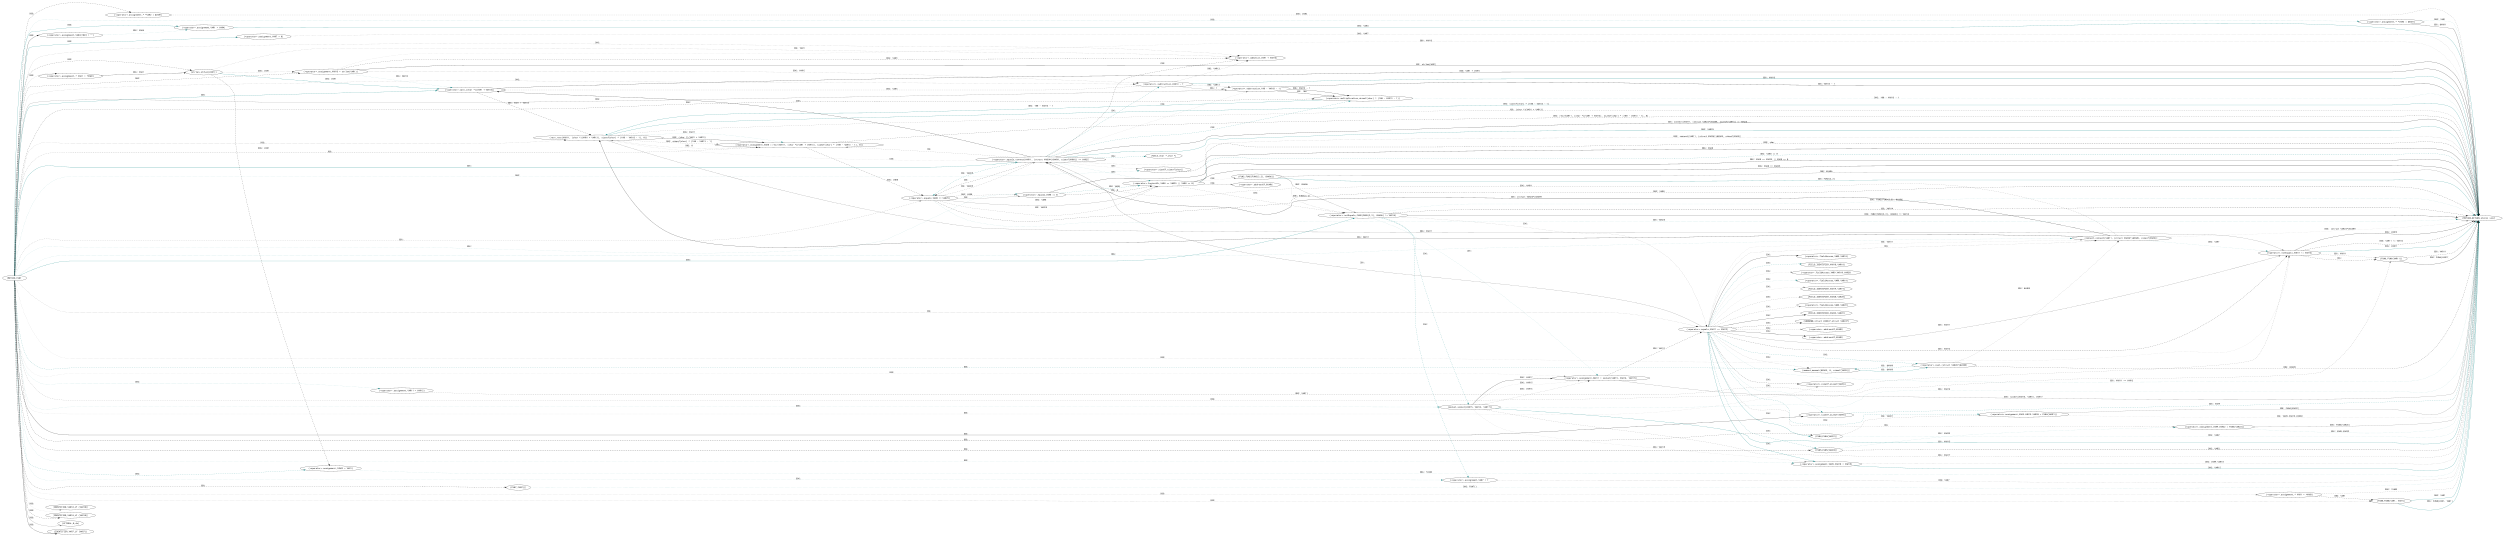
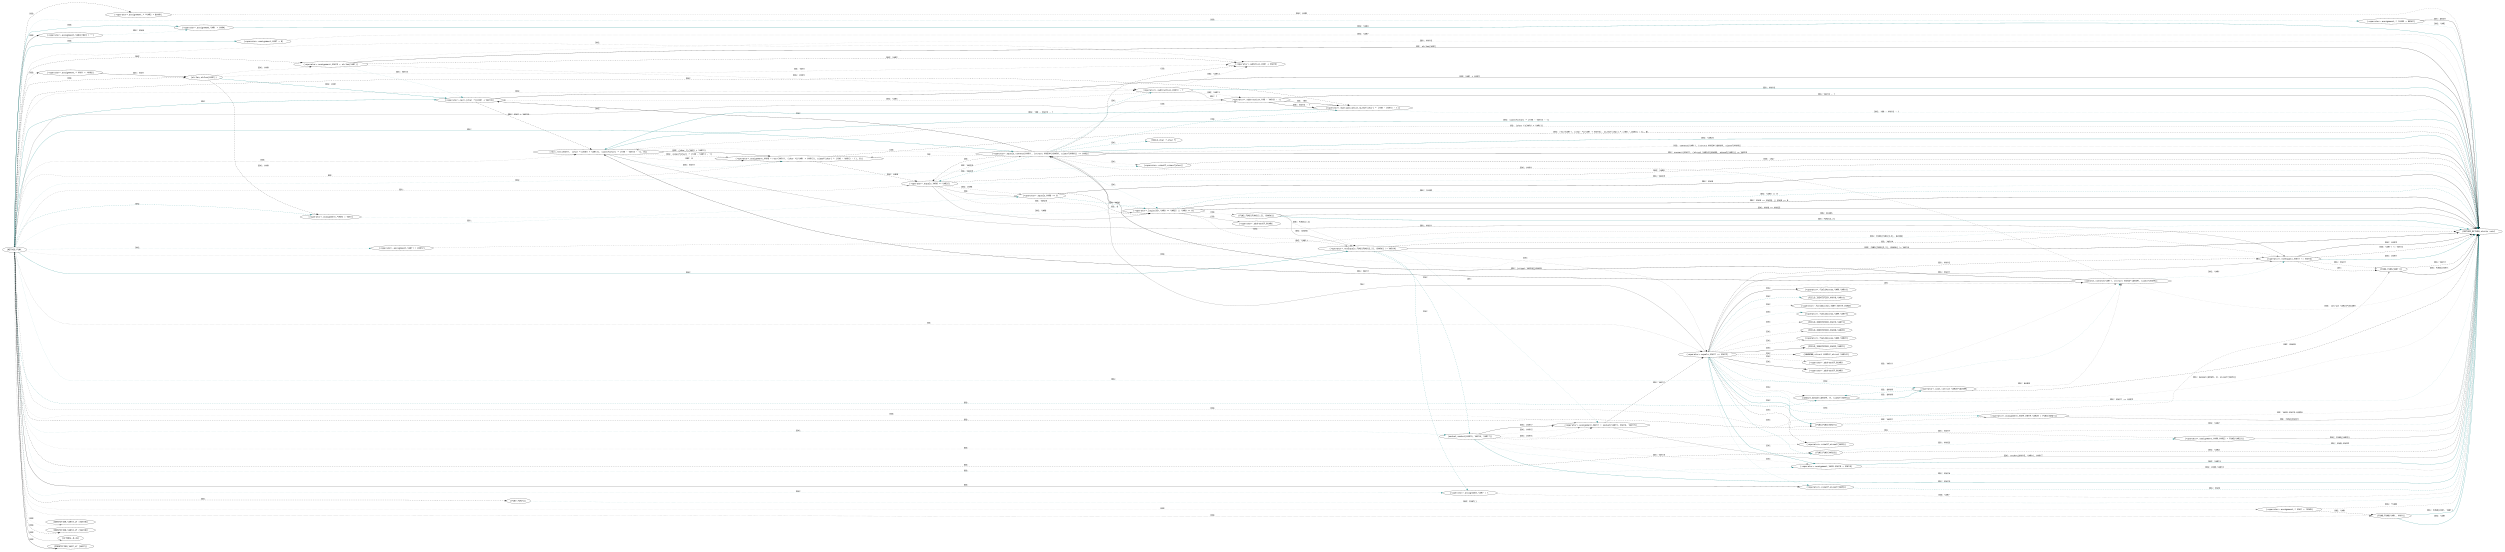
none -> (2202, 387)
